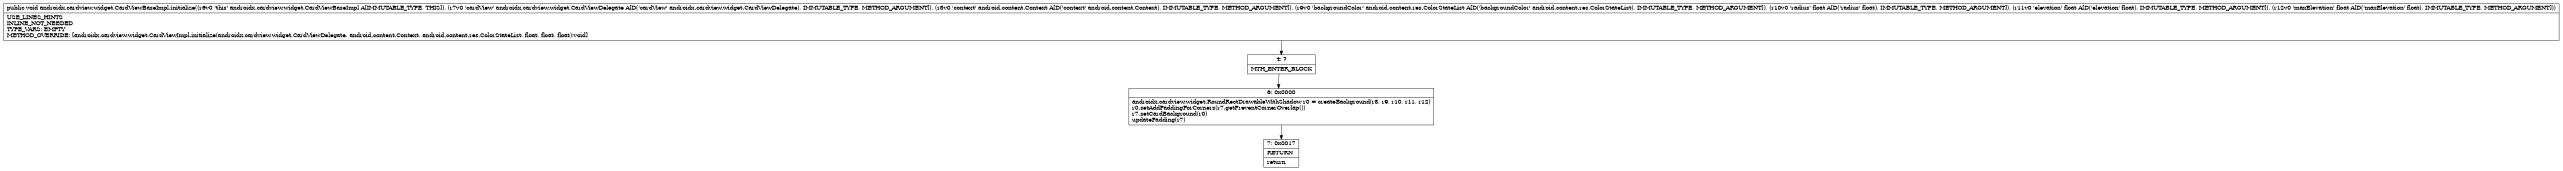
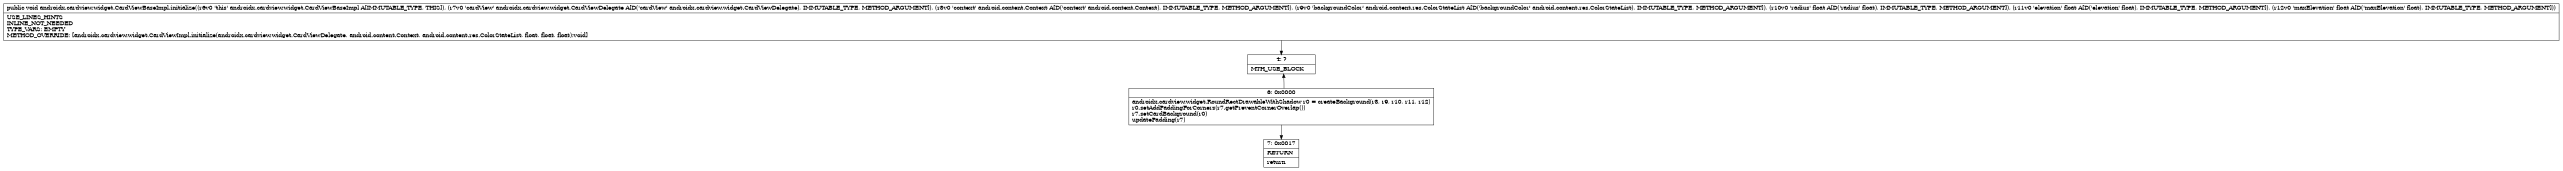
(1281, 69) -> (1277, 69)
(1279, 79) -> (1284, 83)
